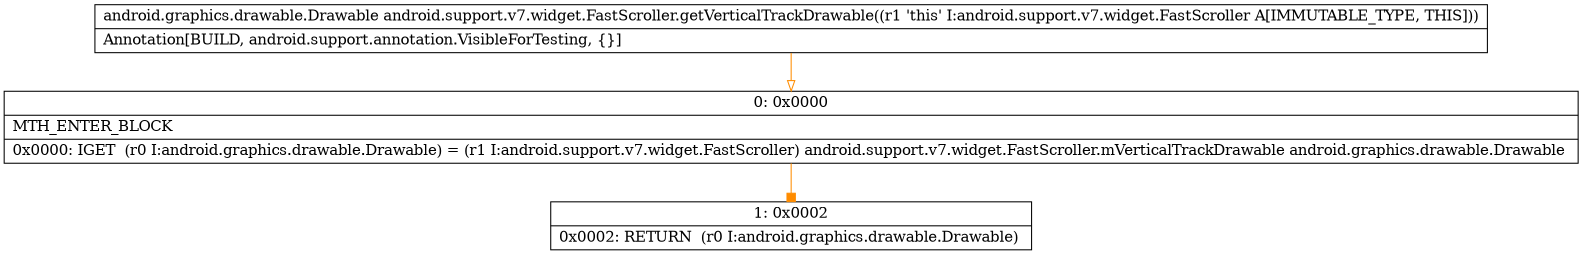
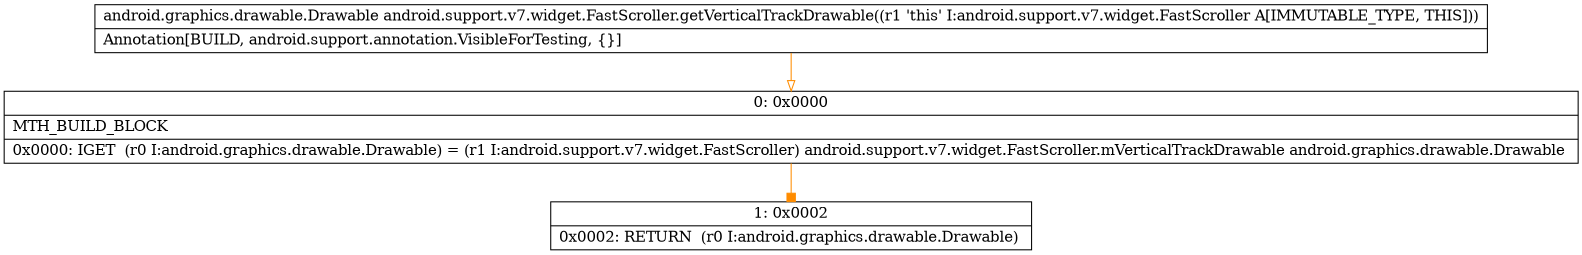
(93, 127) -> (90, 127)
